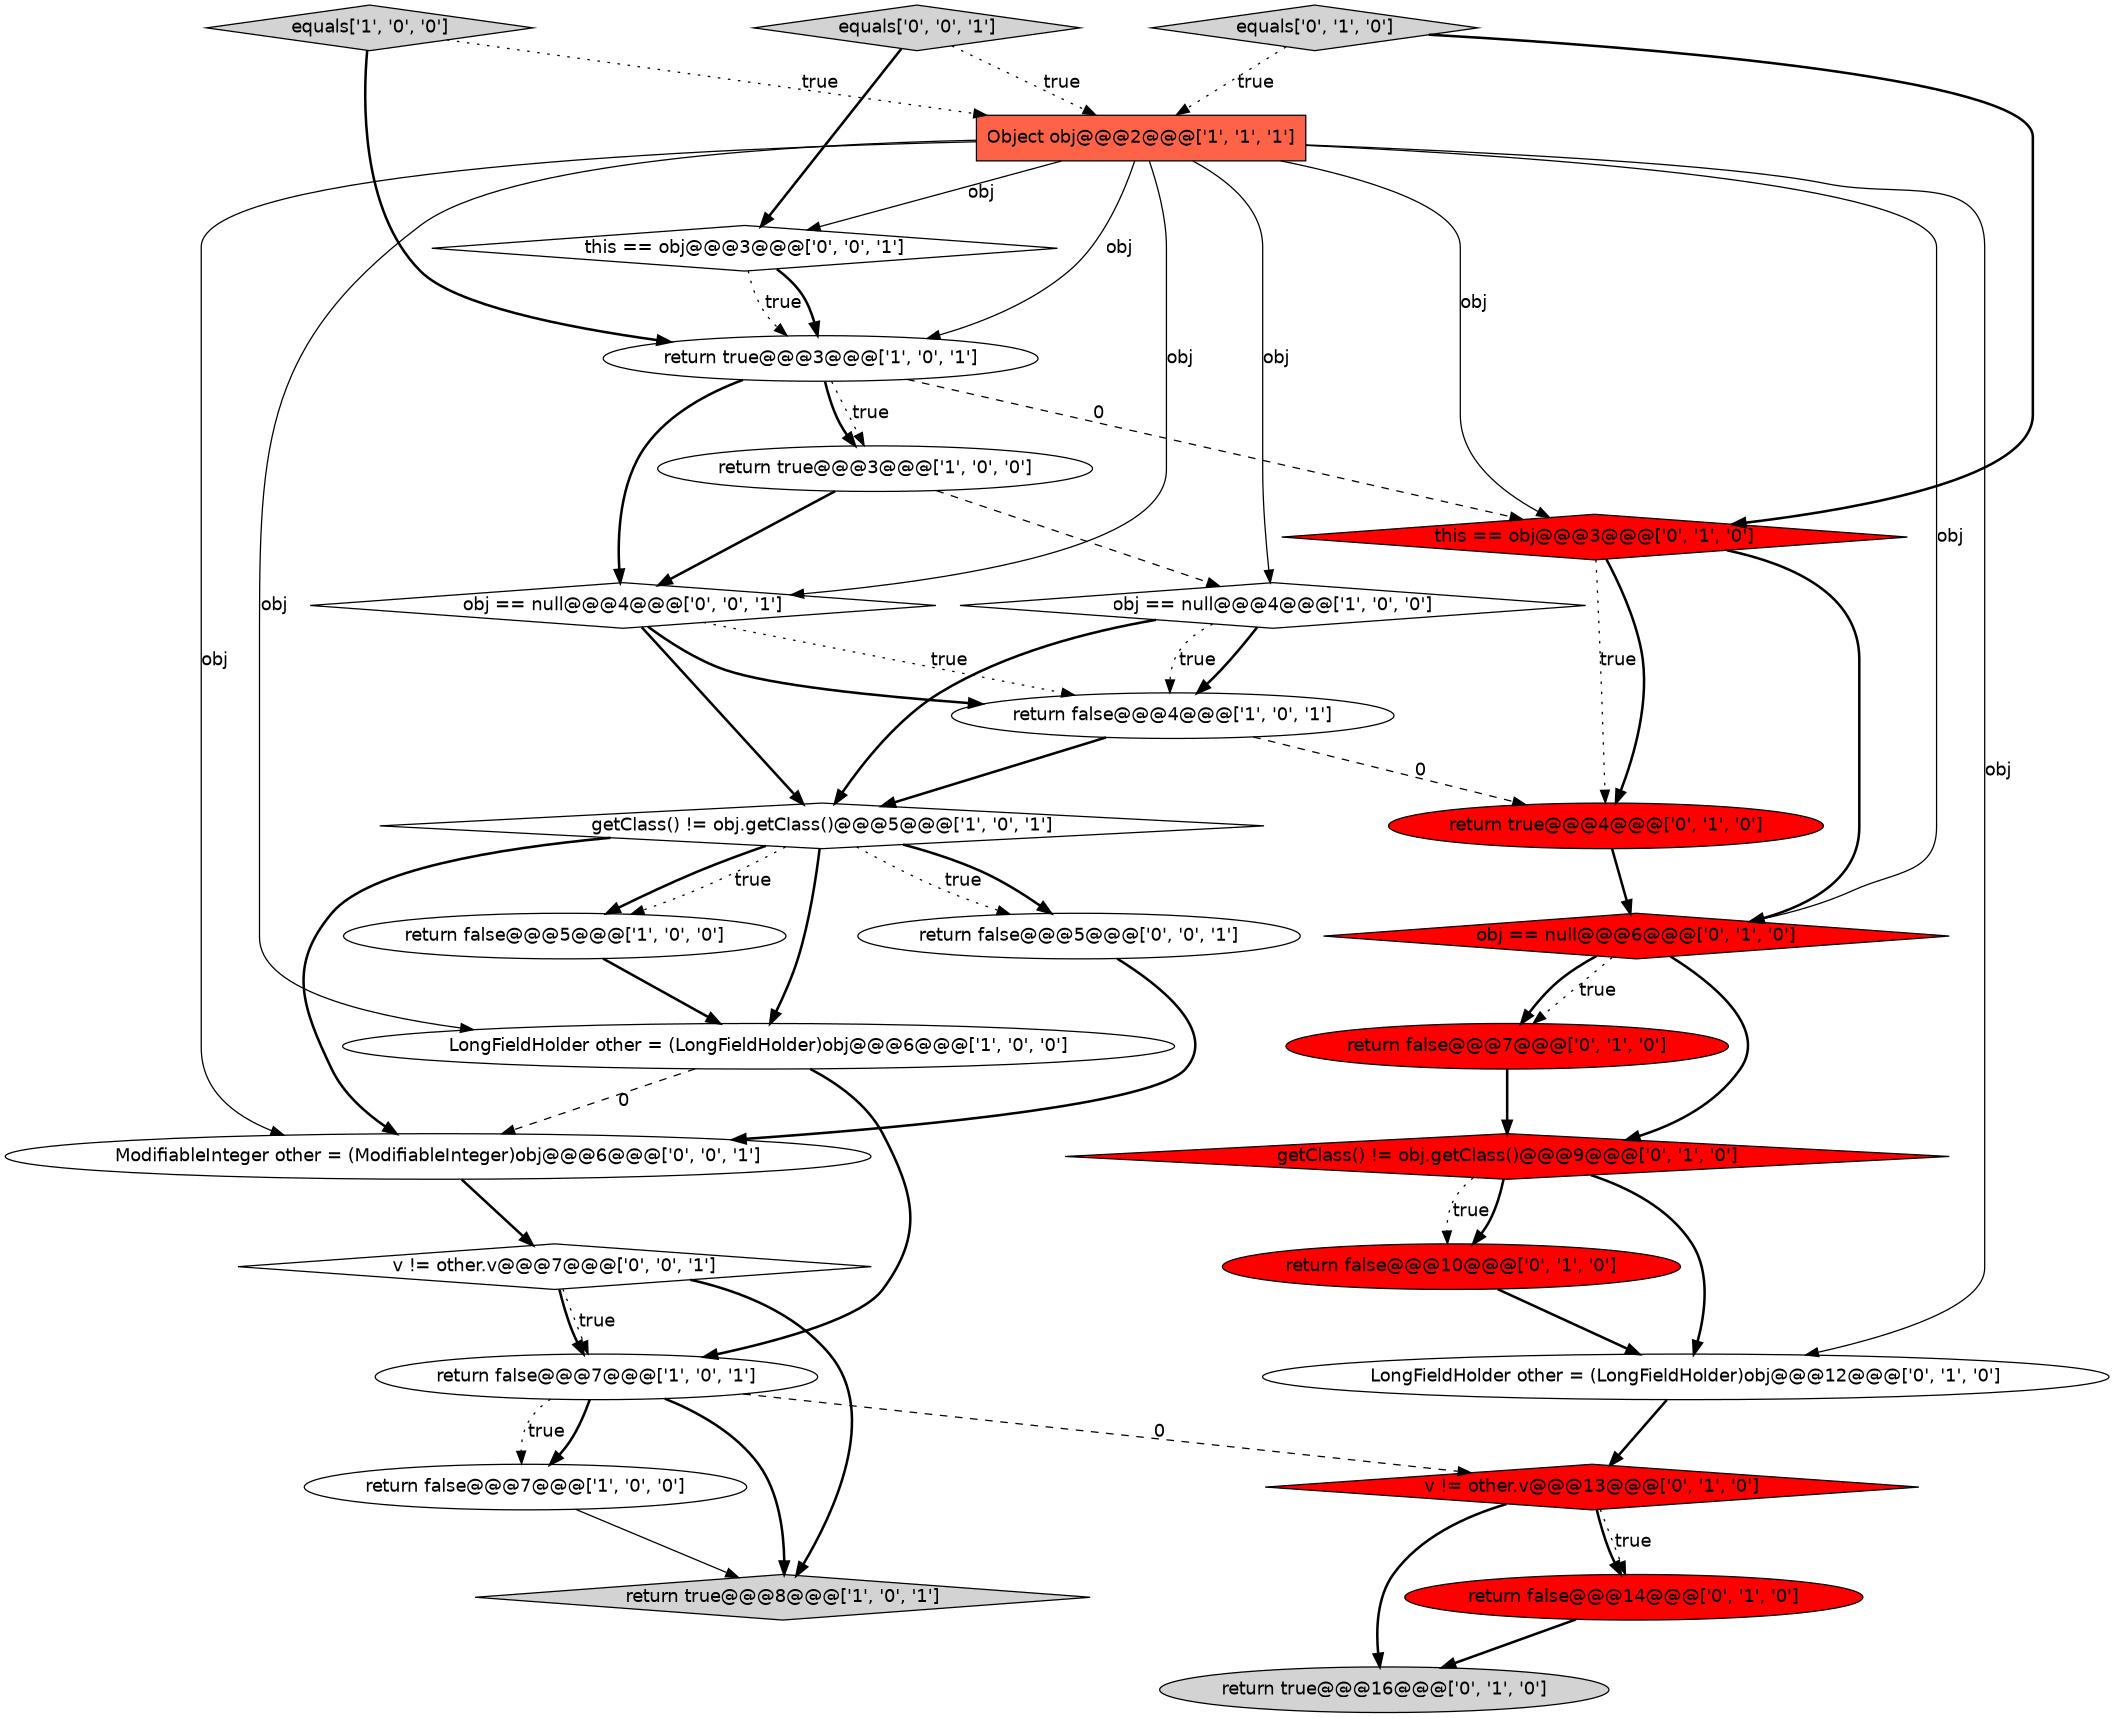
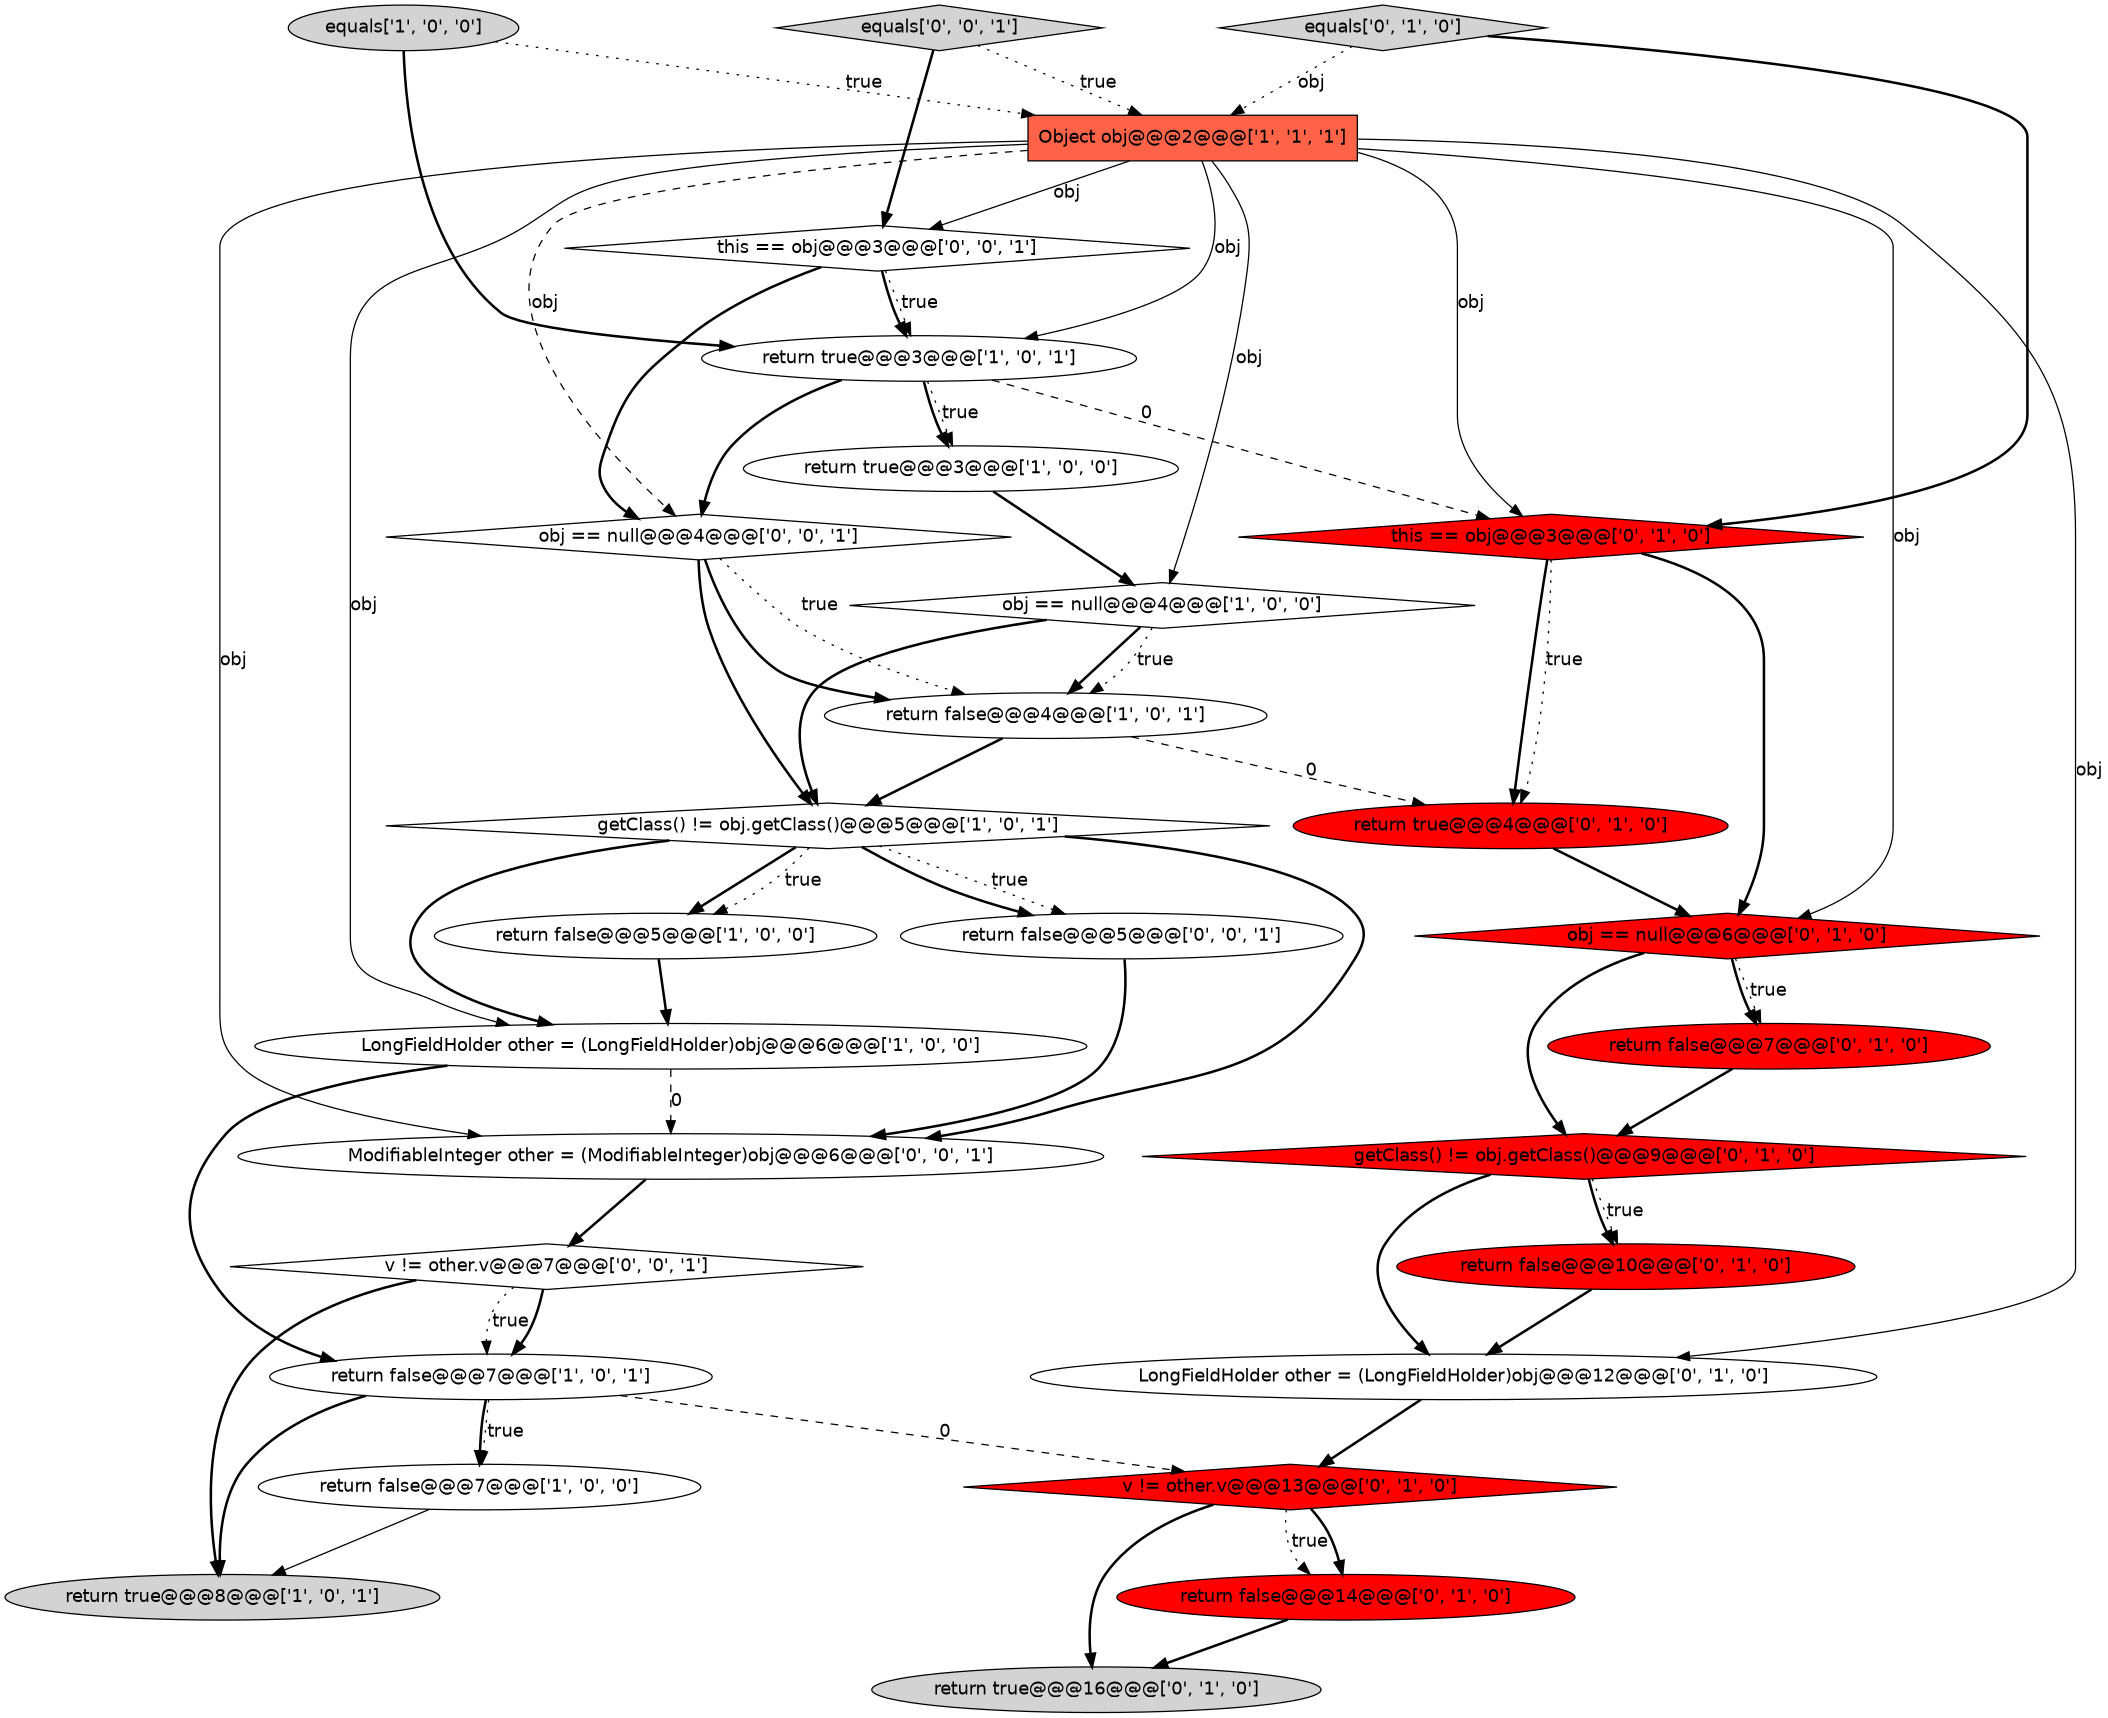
(370, 28) -> (404, 28)
(1256, 83) -> (1312, 83)
(1145, 508) -> (623, 199)
(753, 535) -> (663, 358)
(1072, 536) -> (1058, 535)
(783, 1597) -> (222, 1597)
